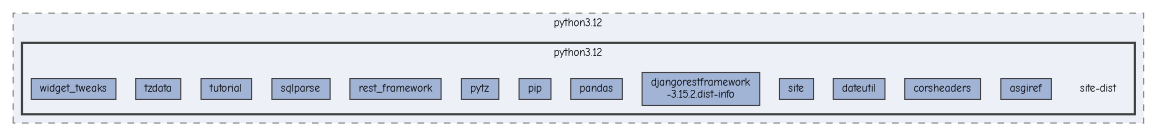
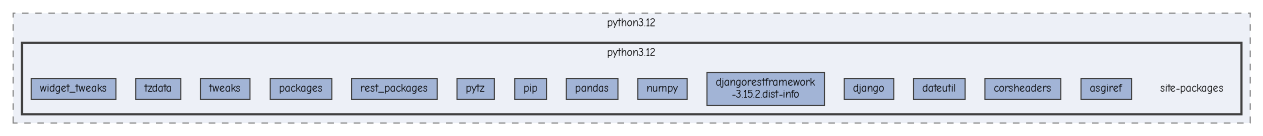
(226, 89) -> (225, 89)
(301, 89) -> (301, 89)
(395, 89) -> (394, 89)
none -> (662, 89)
(796, 89) -> (869, 89)
(1099, 89) -> (1192, 89)
